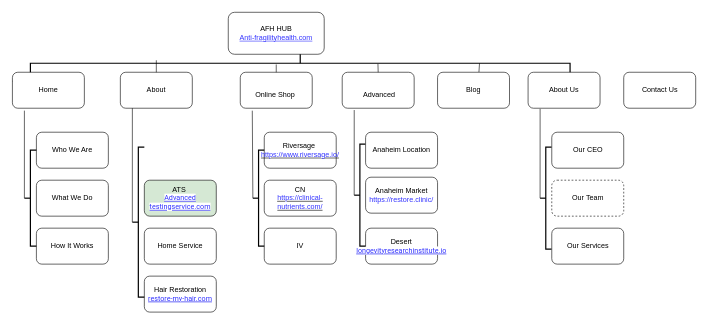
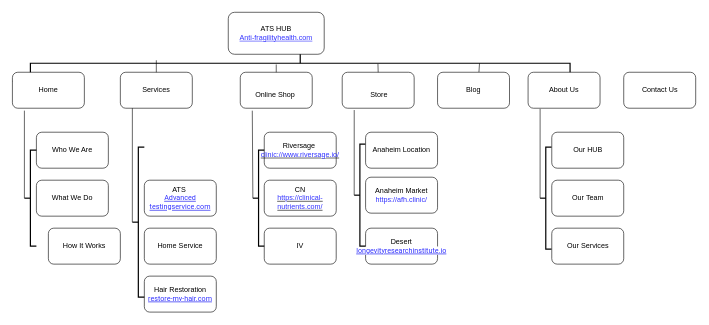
(276, 33) -> (276, 33)
(156, 90) -> (156, 90)
(378, 90) -> (378, 90)
(300, 150) -> (300, 150)
(588, 150) -> (588, 150)
(402, 195) -> (402, 195)
(180, 198) -> (180, 198)
(588, 198) -> (588, 198)
(72, 246) -> (84, 246)
